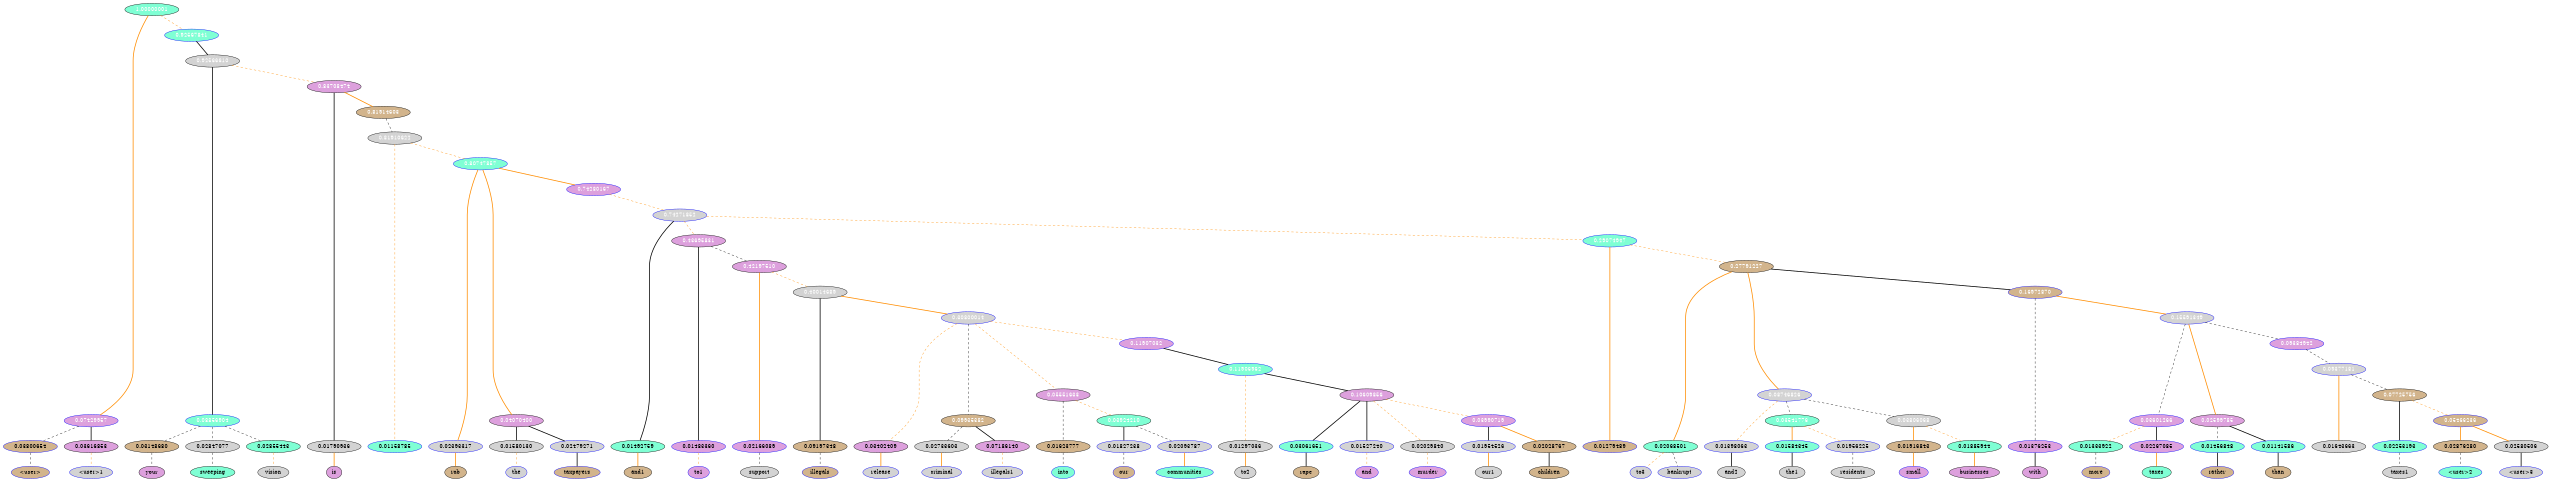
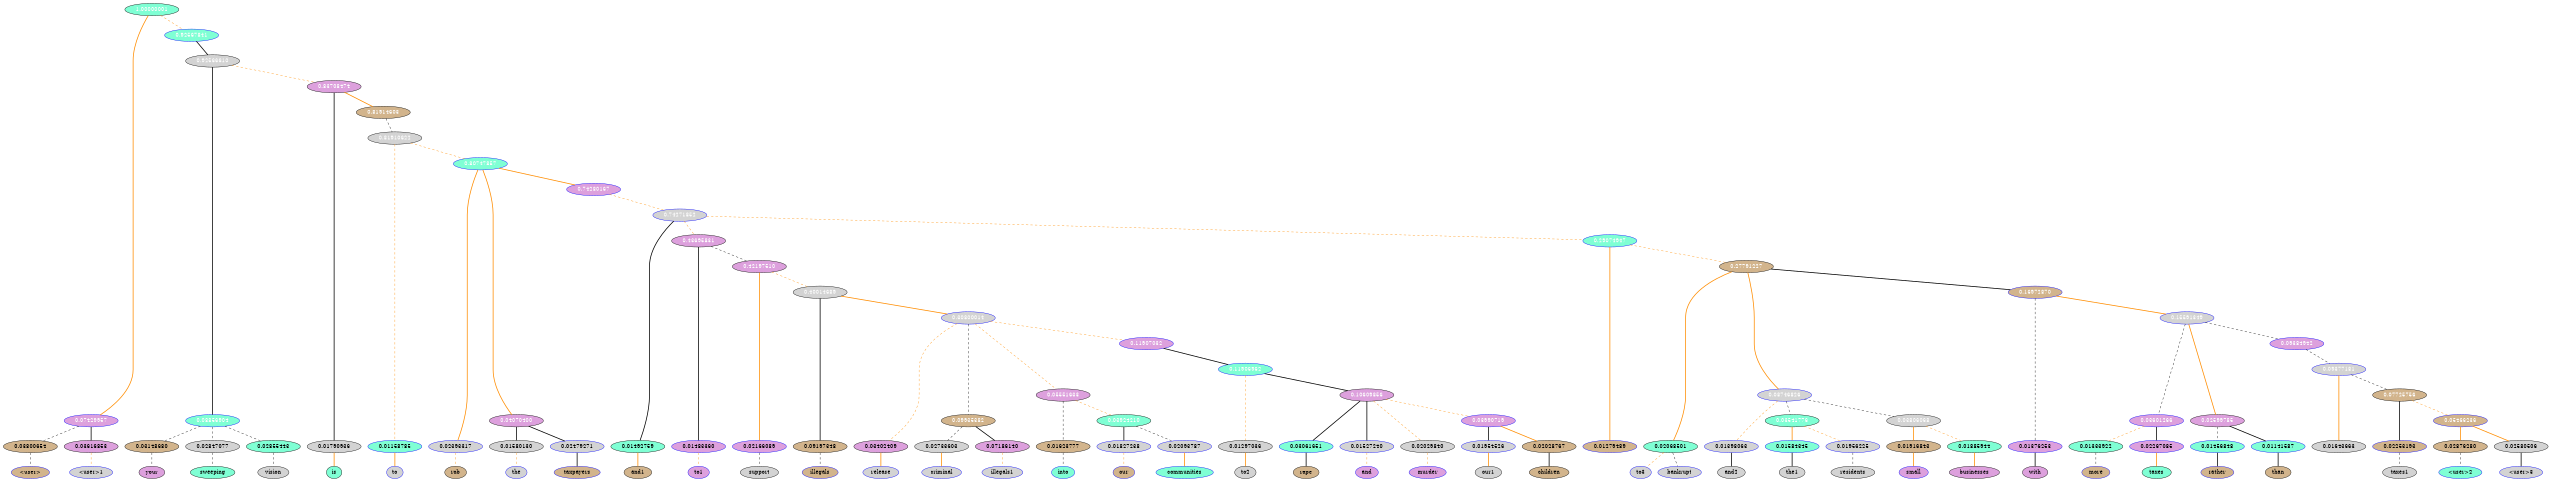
(30, 447) -> (30, 447)
(2278, 447) -> (2278, 447)
(2400, 447) -> (2400, 447)
(273, 459) -> (273, 459)
(456, 459) -> (456, 459)
(1124, 459) -> (1124, 459)
(334, 472) -> (334, 472)
none -> (395, 472)
